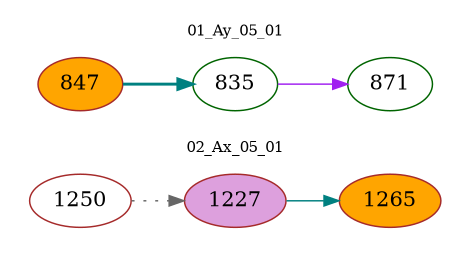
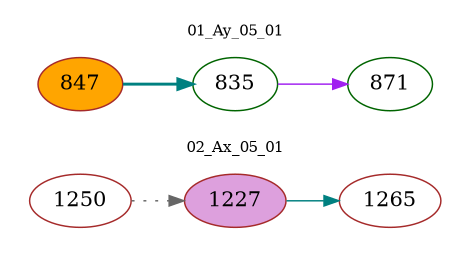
(390, 201) -> (390, 201)
